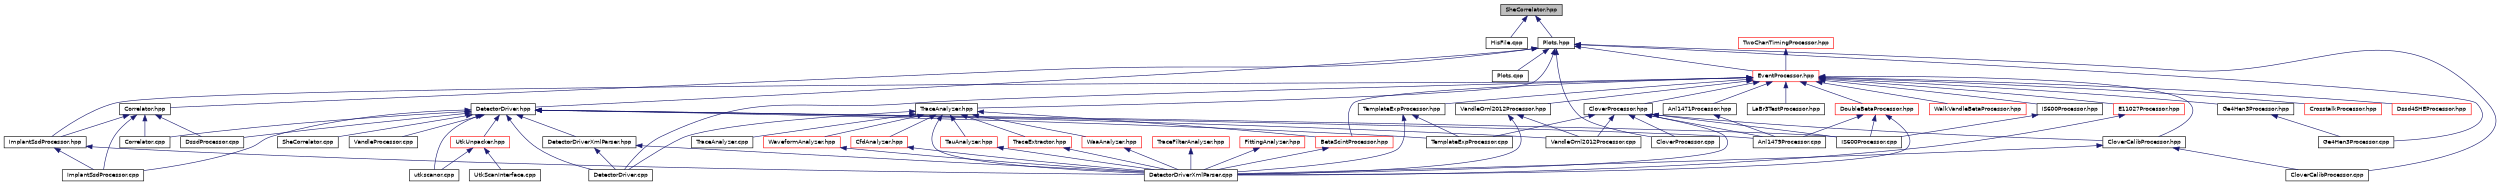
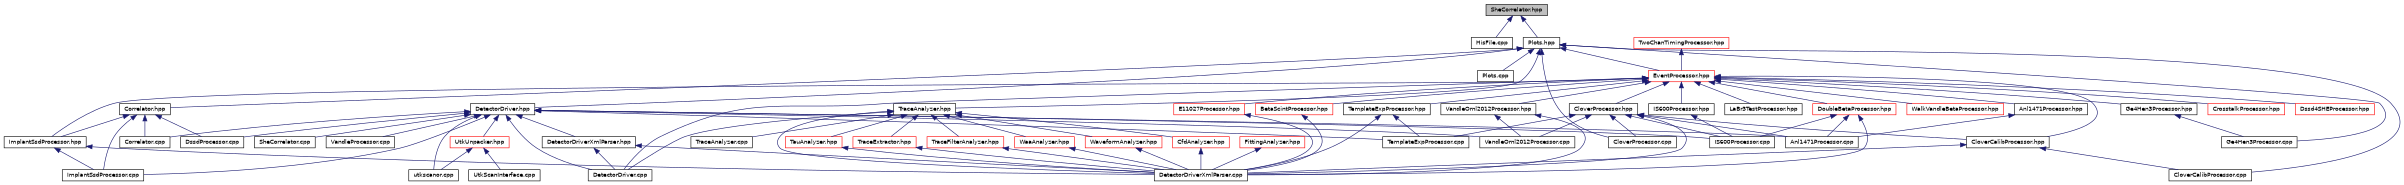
(1150, 123) -> (947, 128)
(1789, 142) -> (1822, 142)
